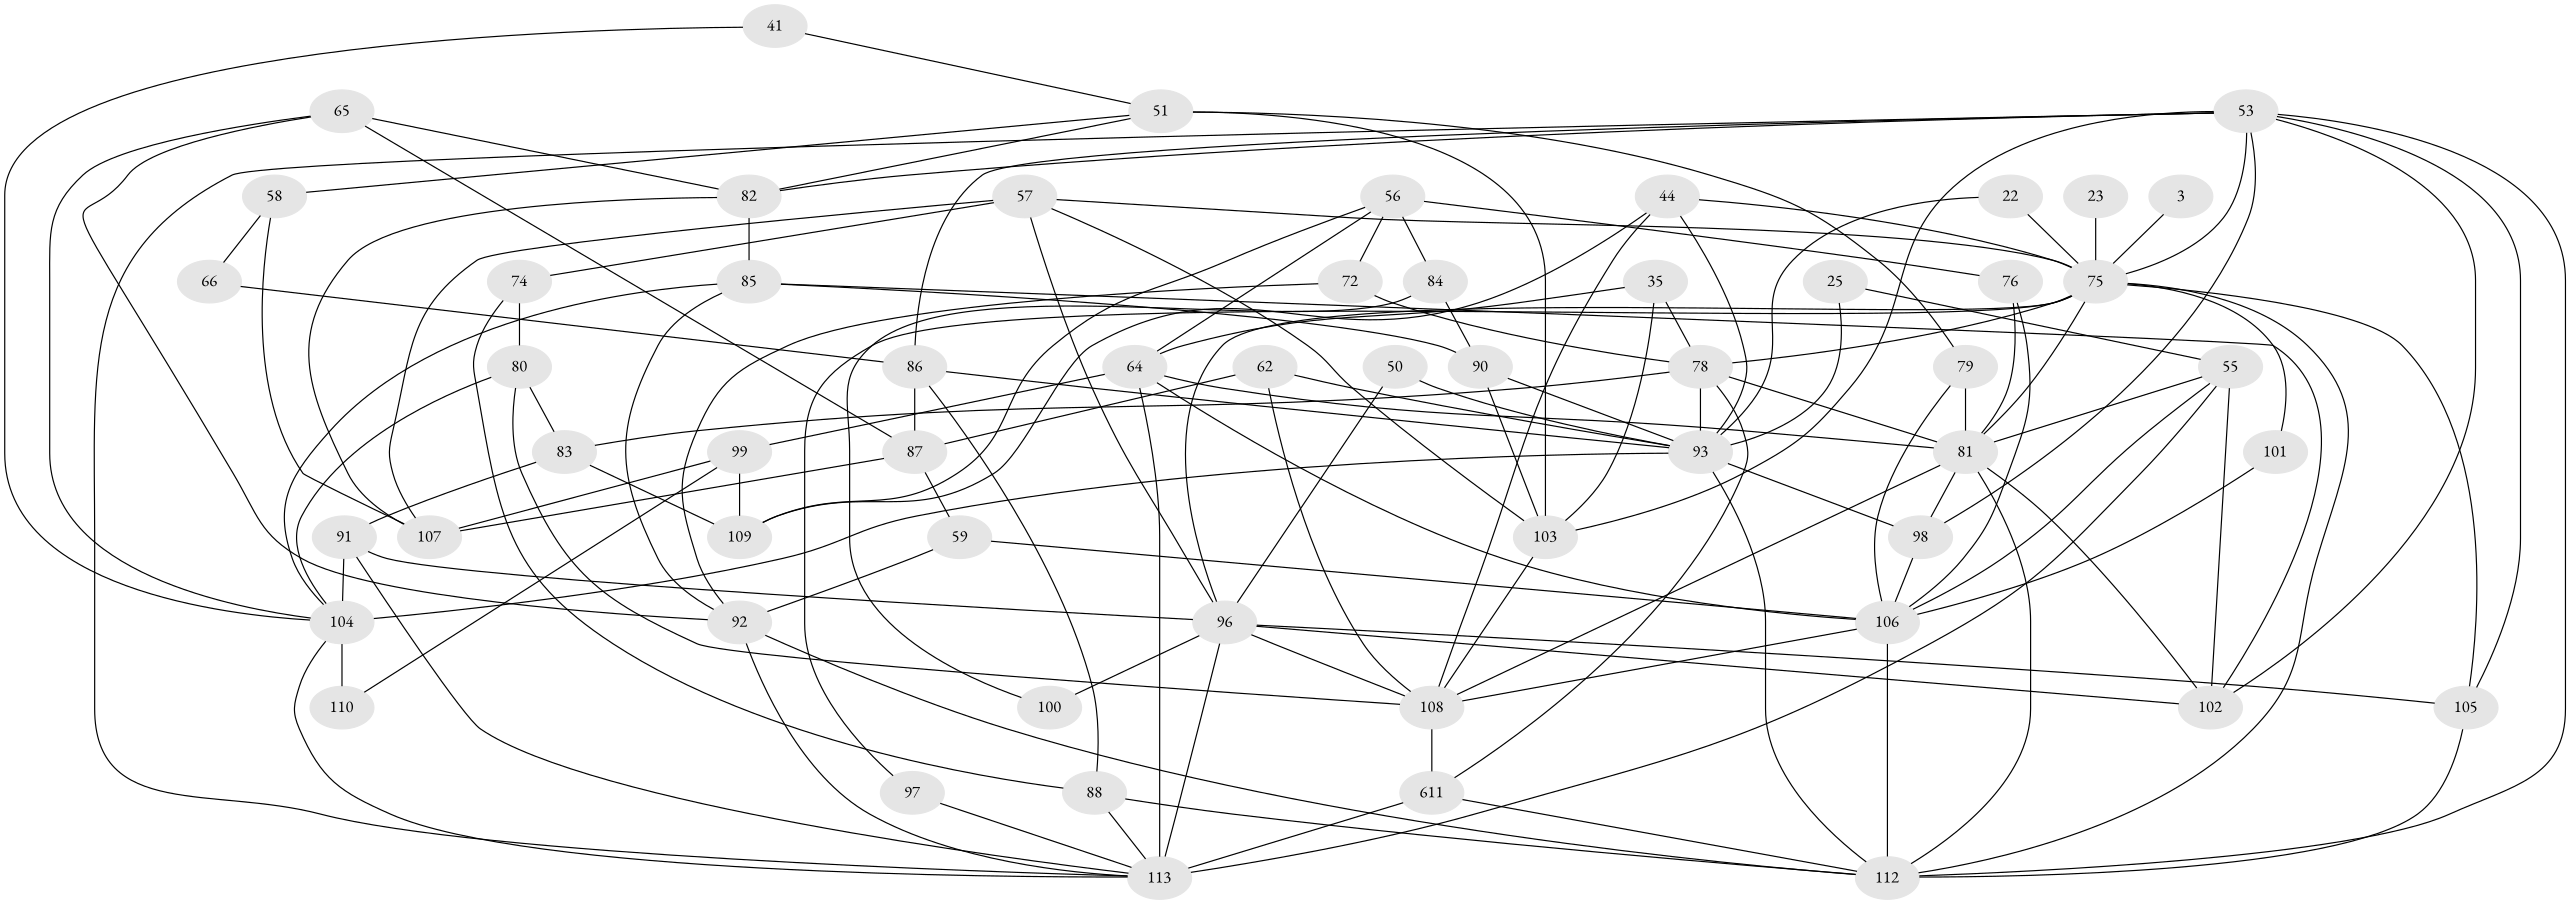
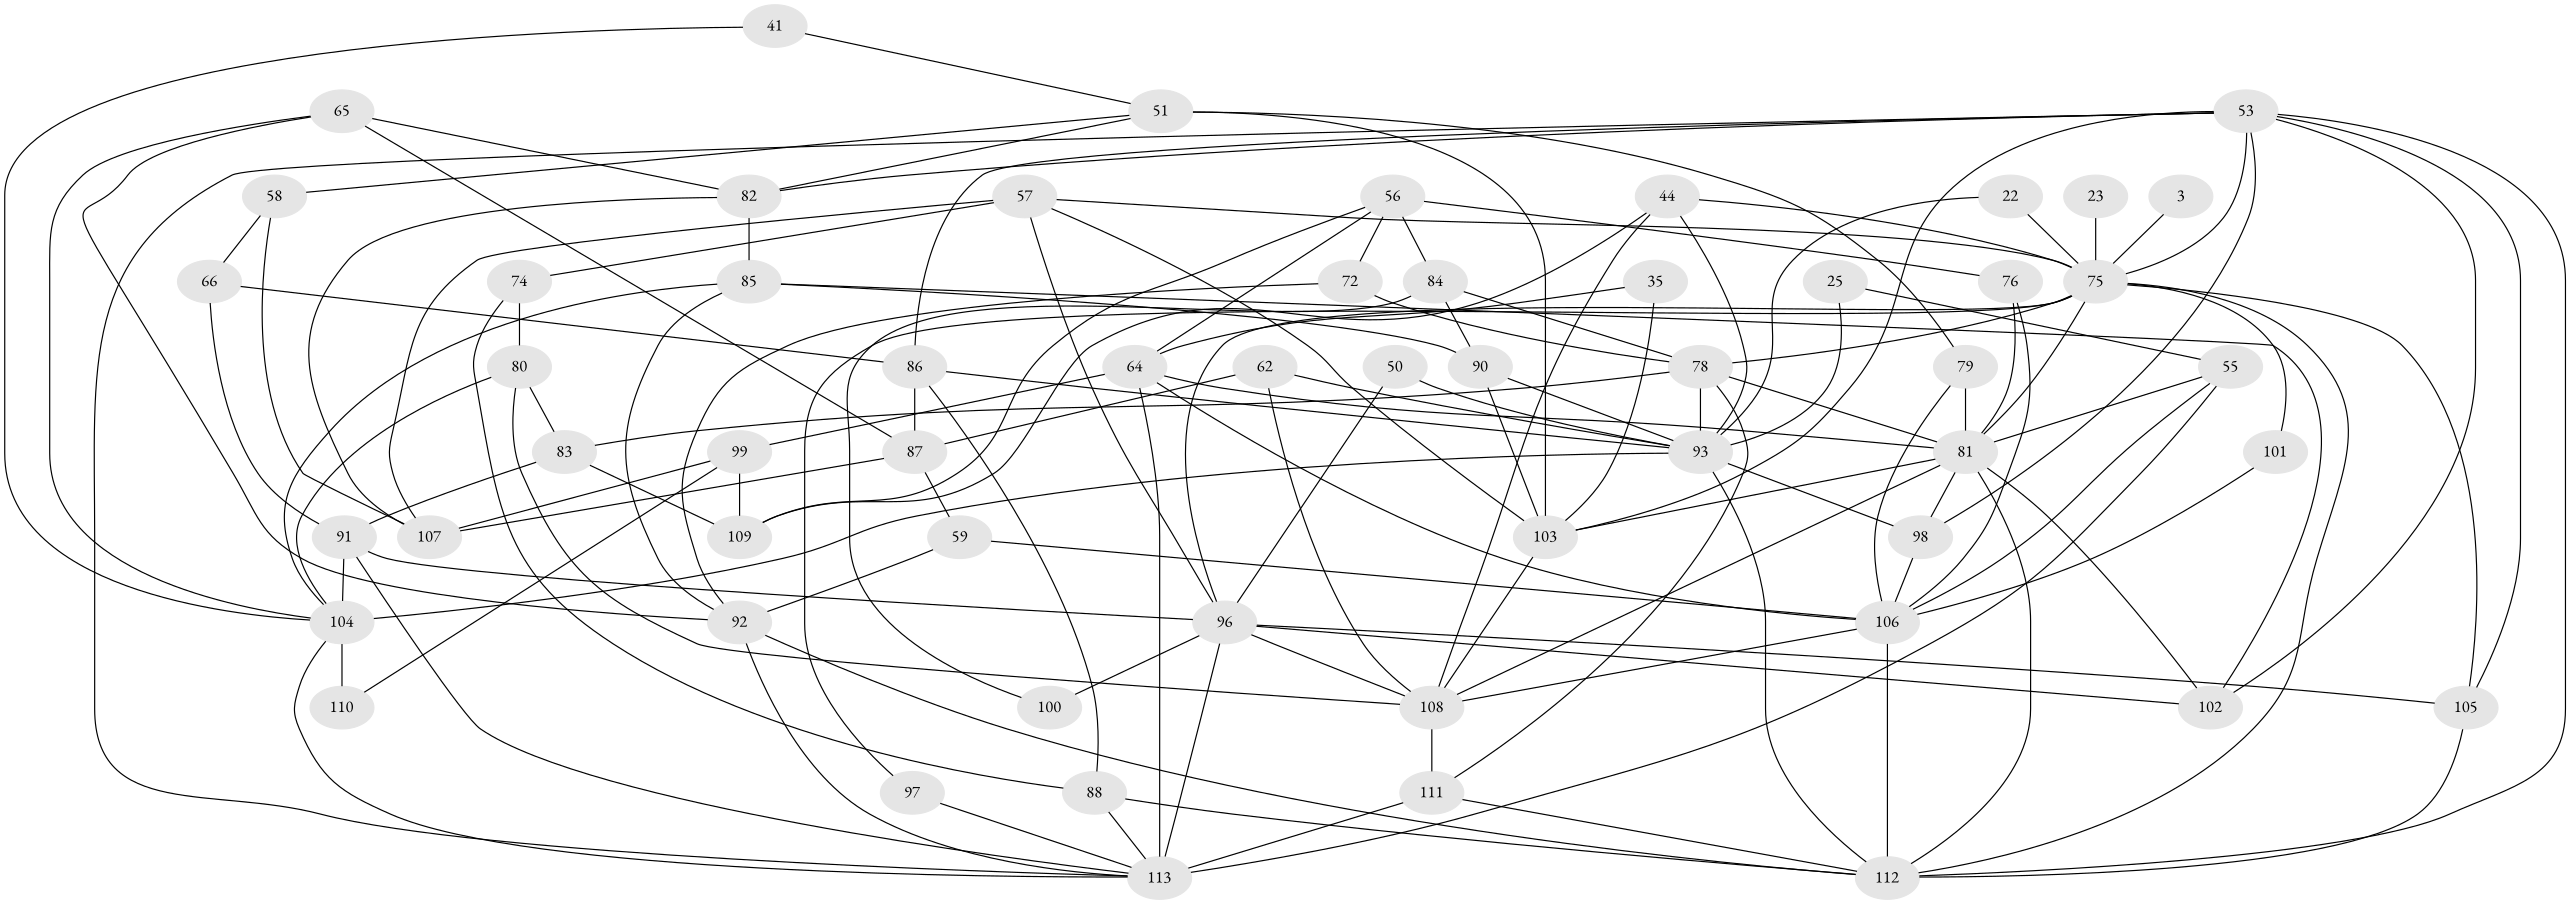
(1679, 326) -> (1563, 323)
none -> (235, 429)
none -> (1756, 495)
(2221, 537) -> none
(1432, 793) -> (1432, 793)
